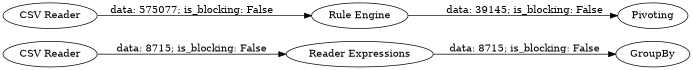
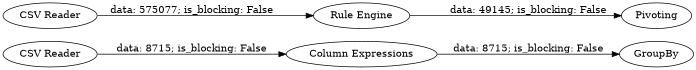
(525, 10) -> (528, 10)
(360, 54) -> (362, 54)
